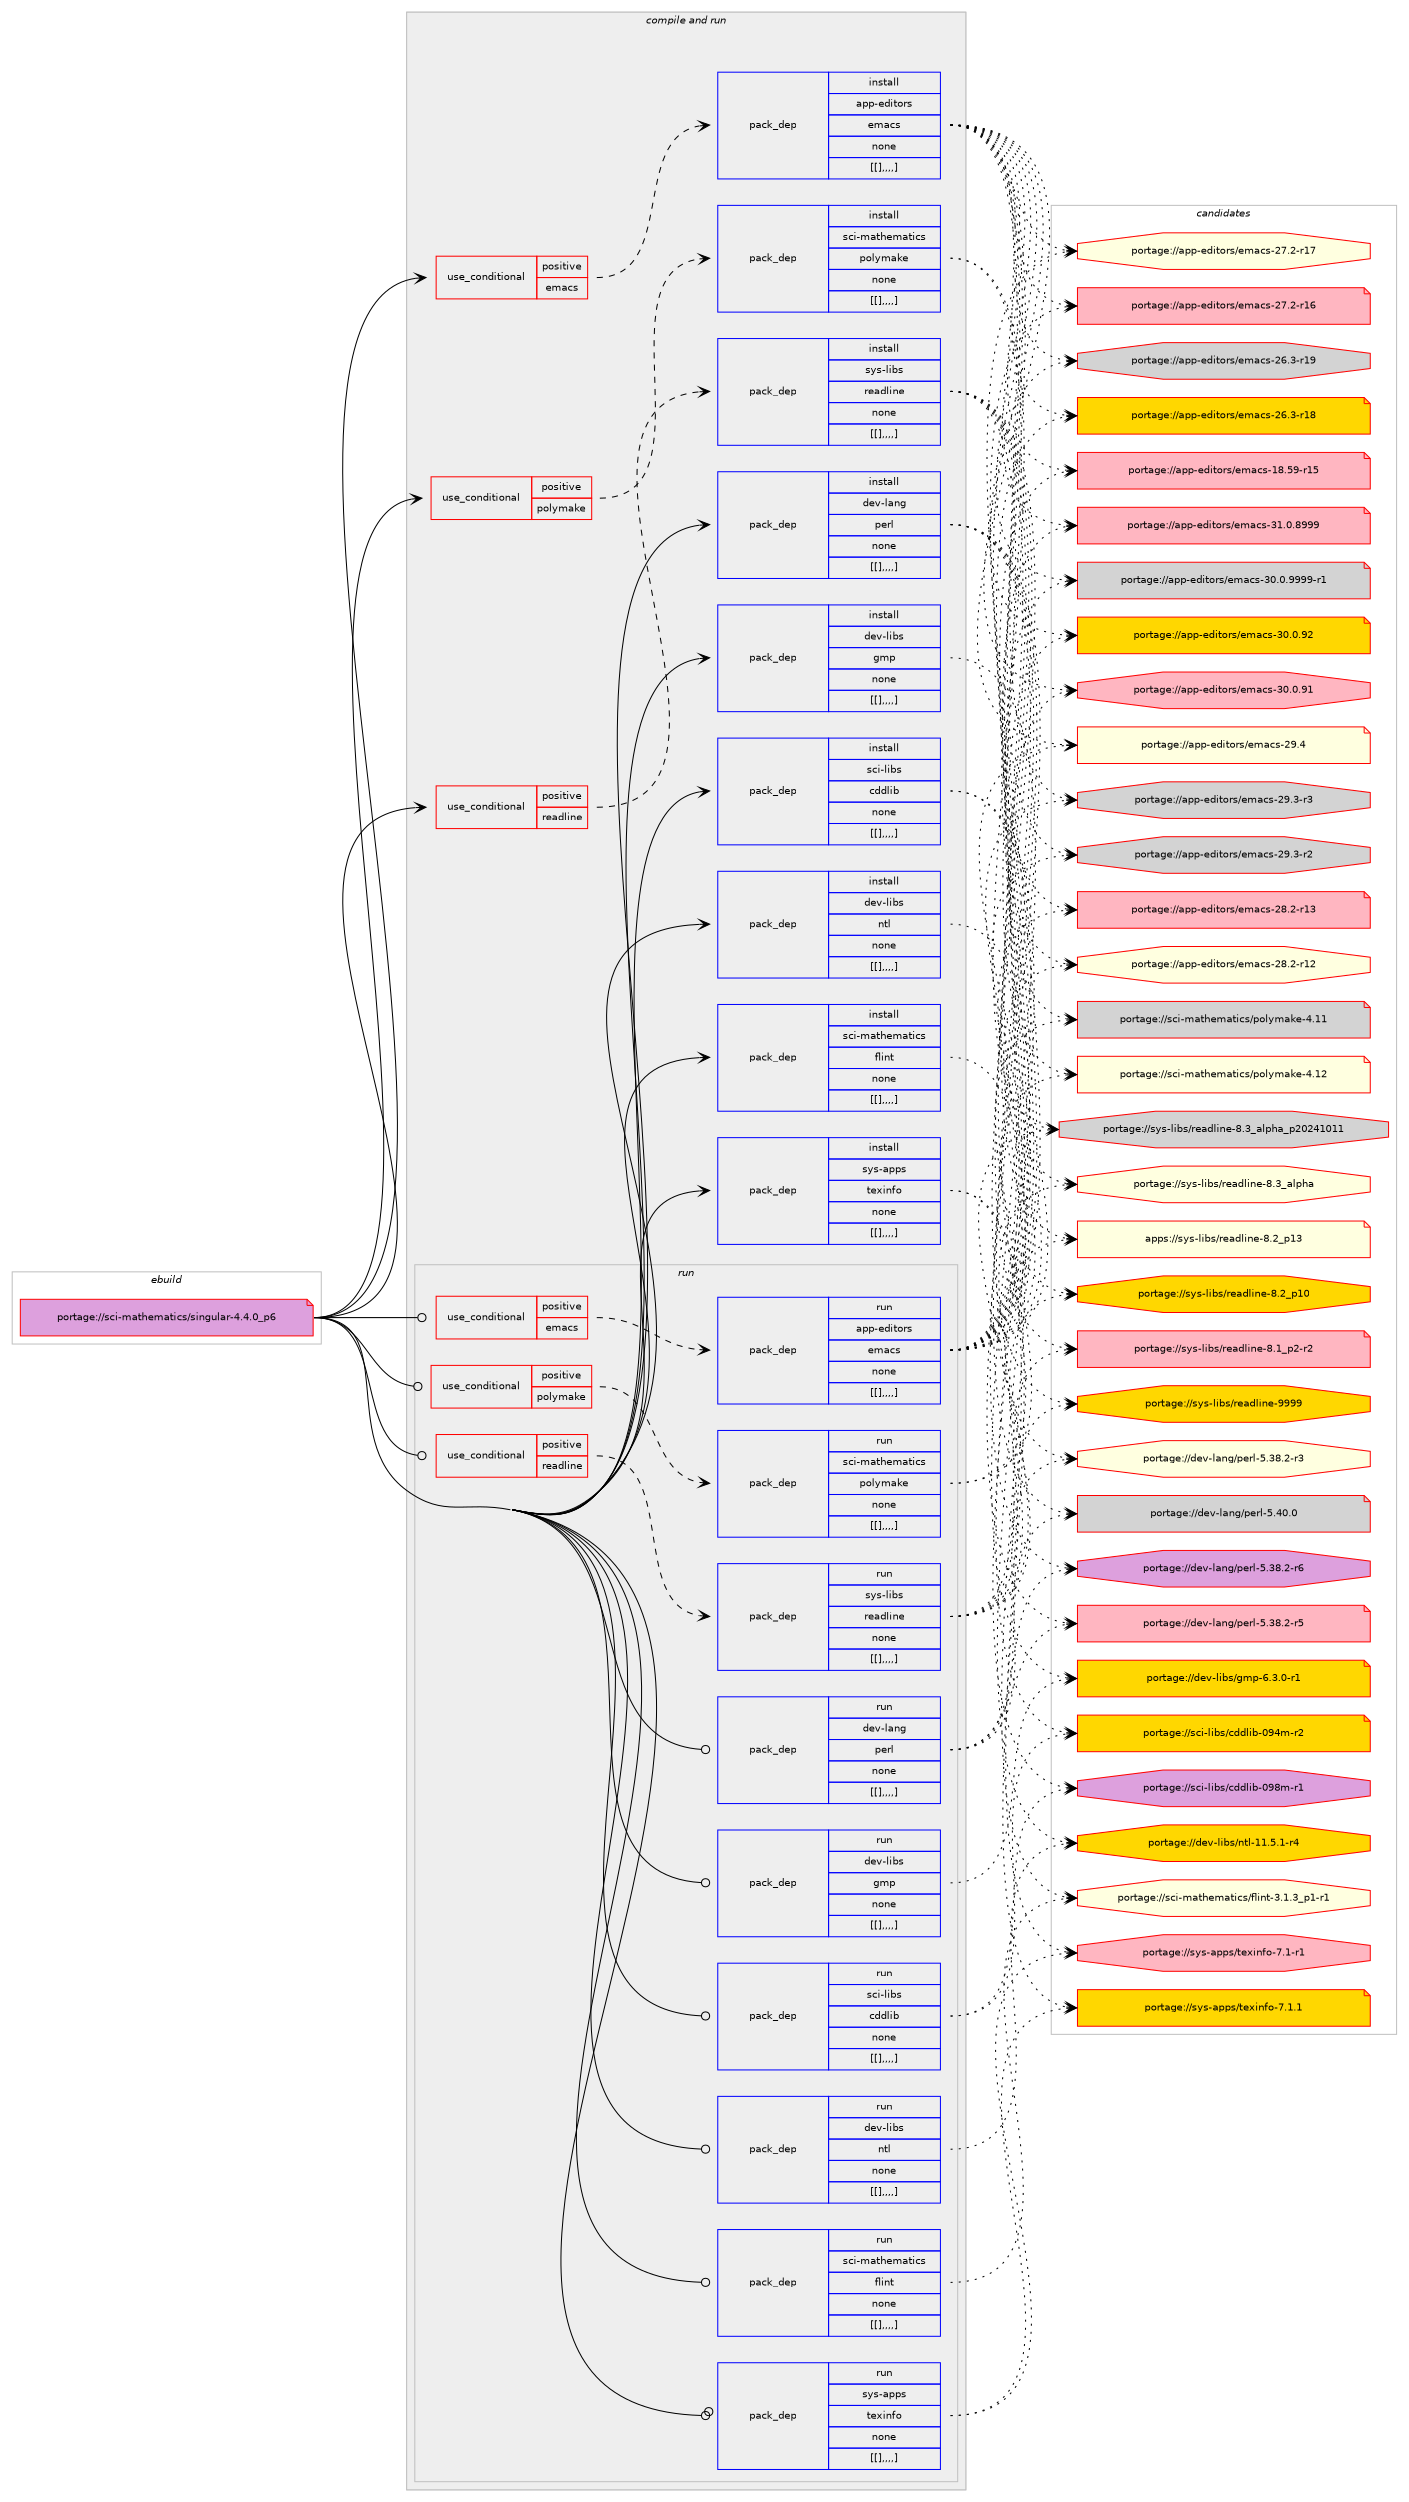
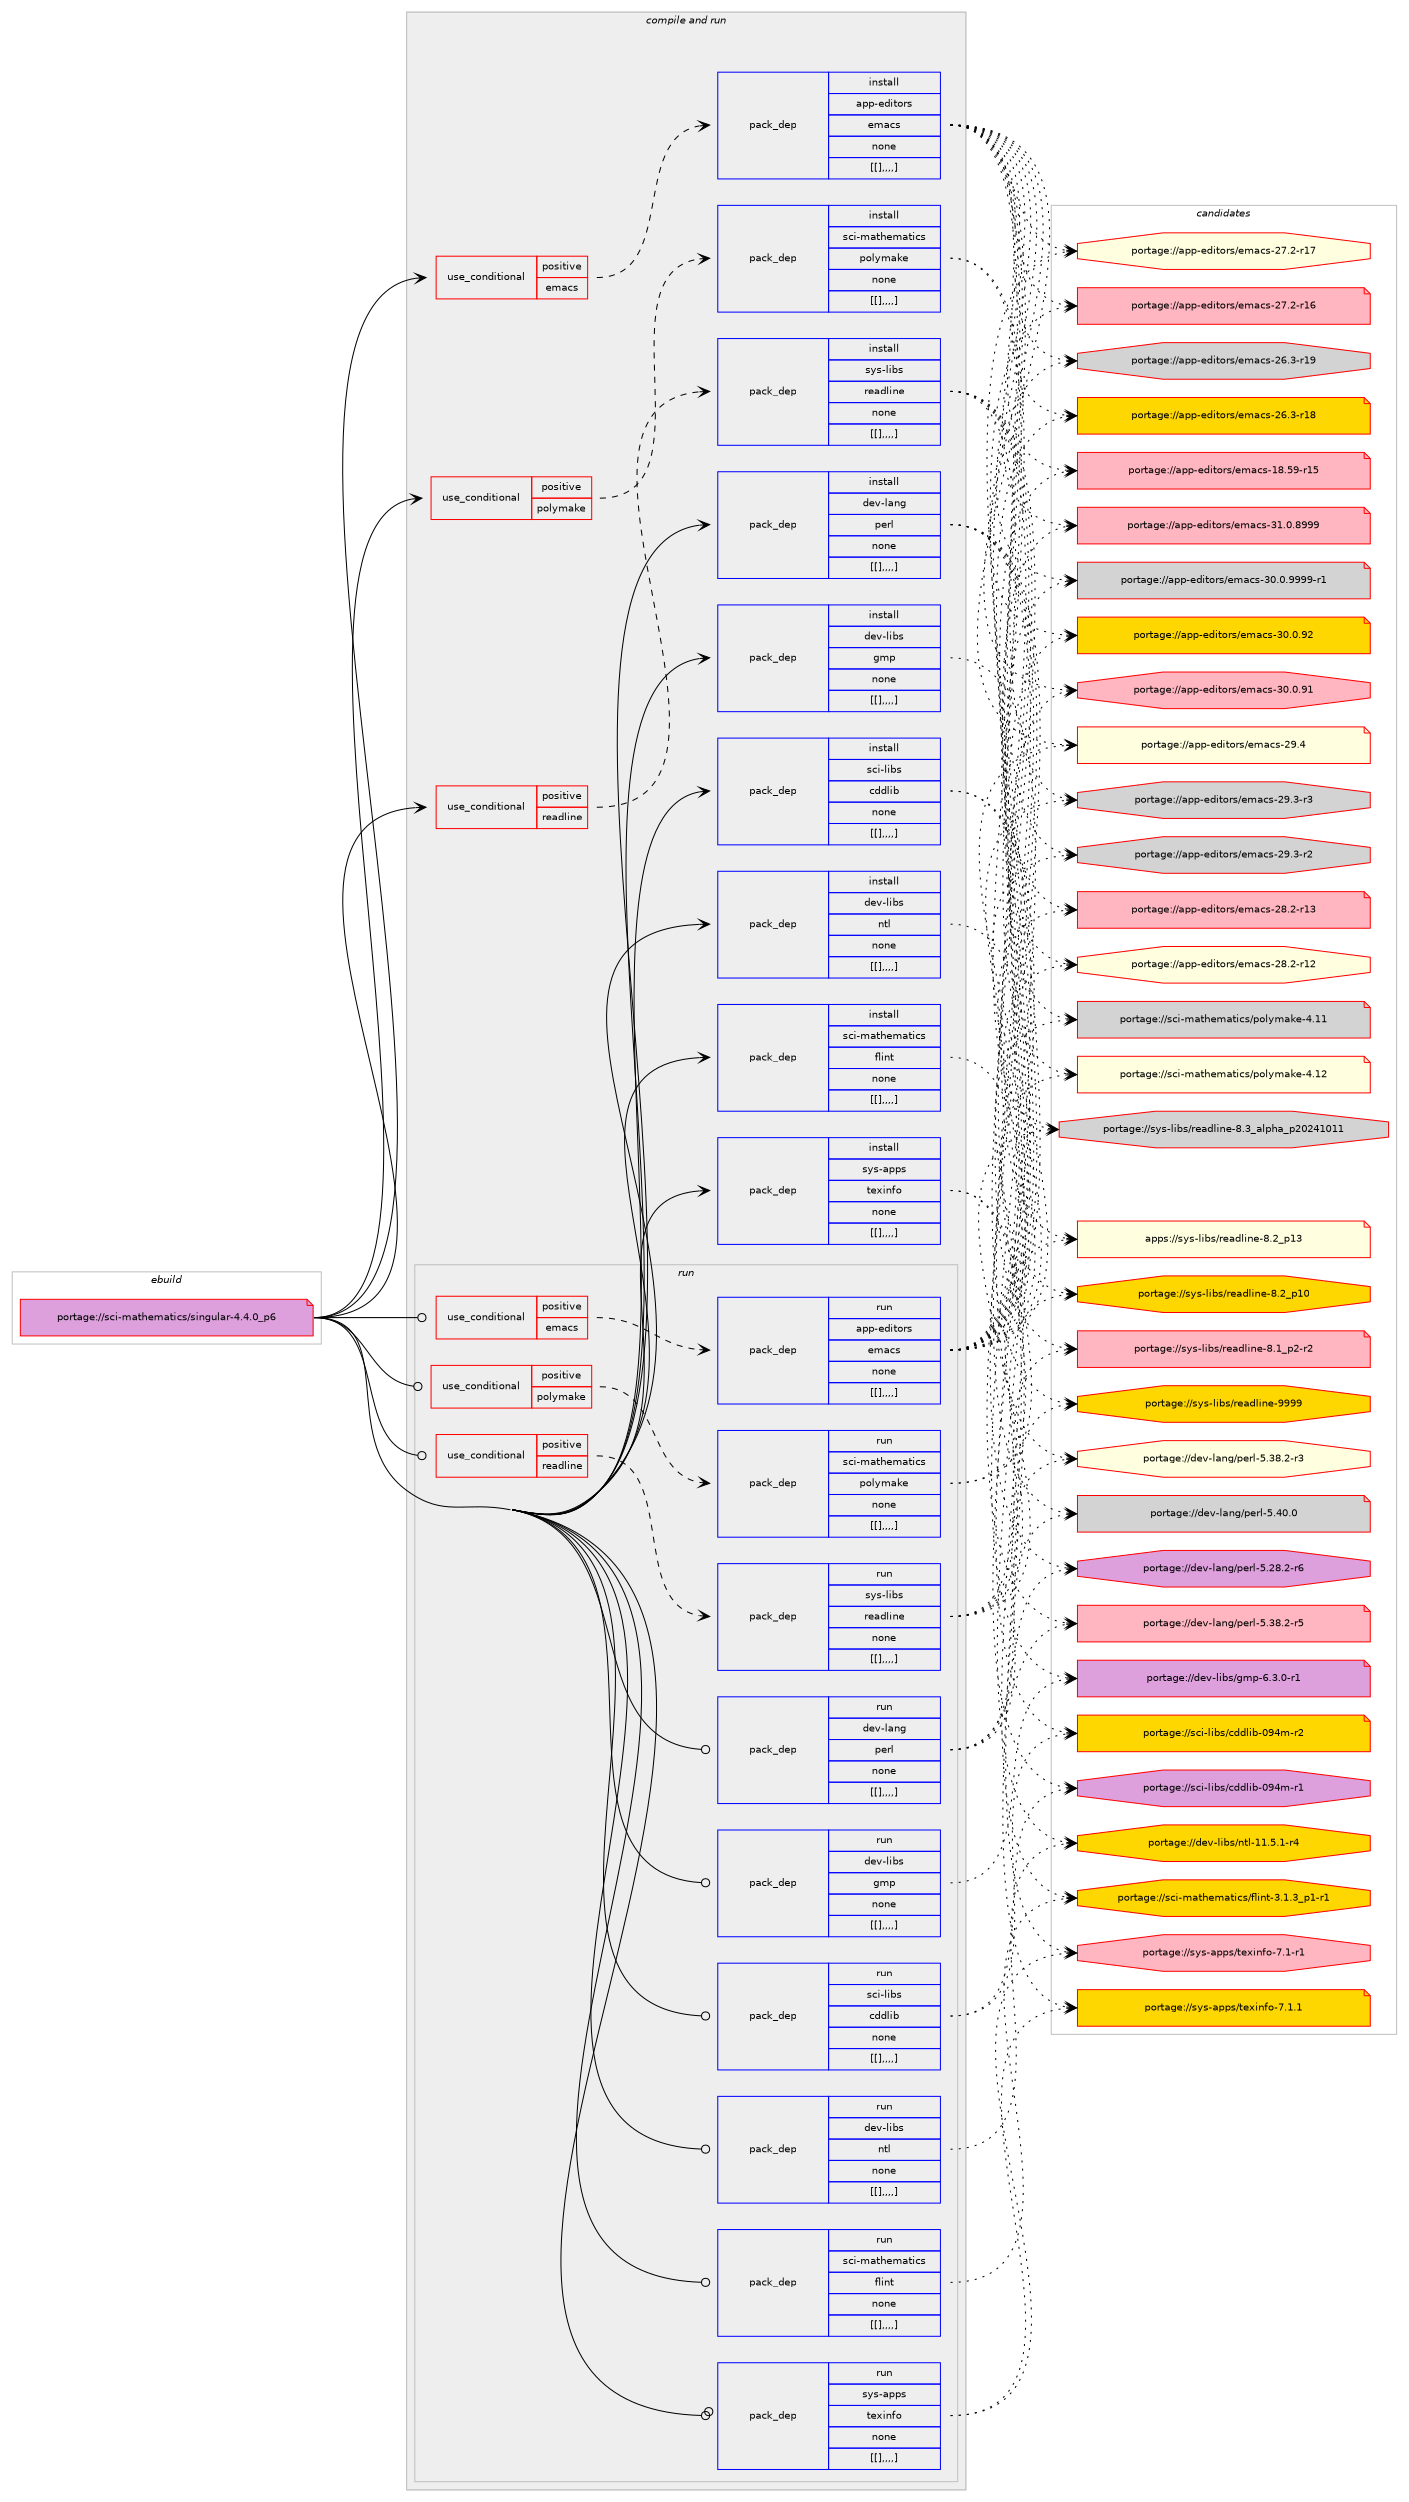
(1224, 1184) -> none
(1224, 1569) -> (1224, 1569)
(1224, 1679) -> (1224, 1679)
(1224, 1788) -> (1224, 1788)
(1224, 1898) -> (1224, 1898)
